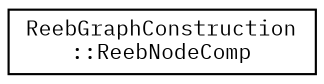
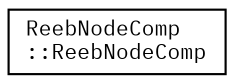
(162, 42) -> (117, 42)
